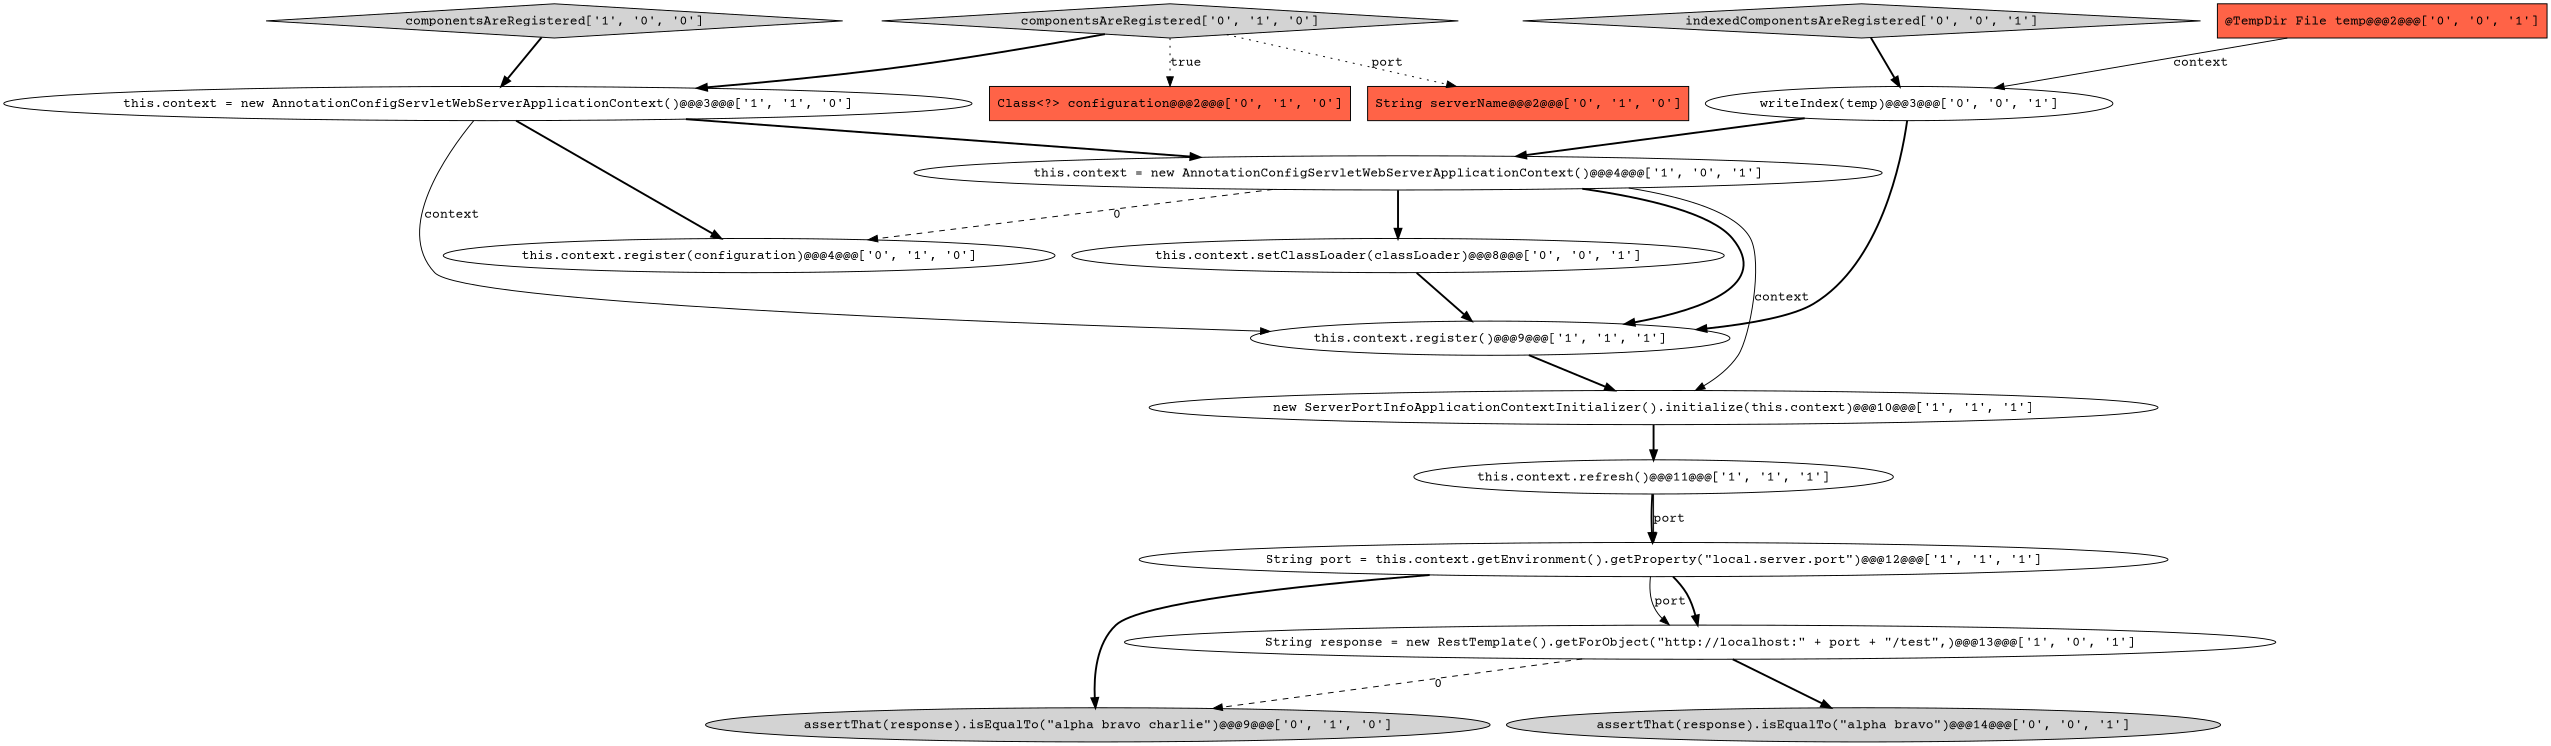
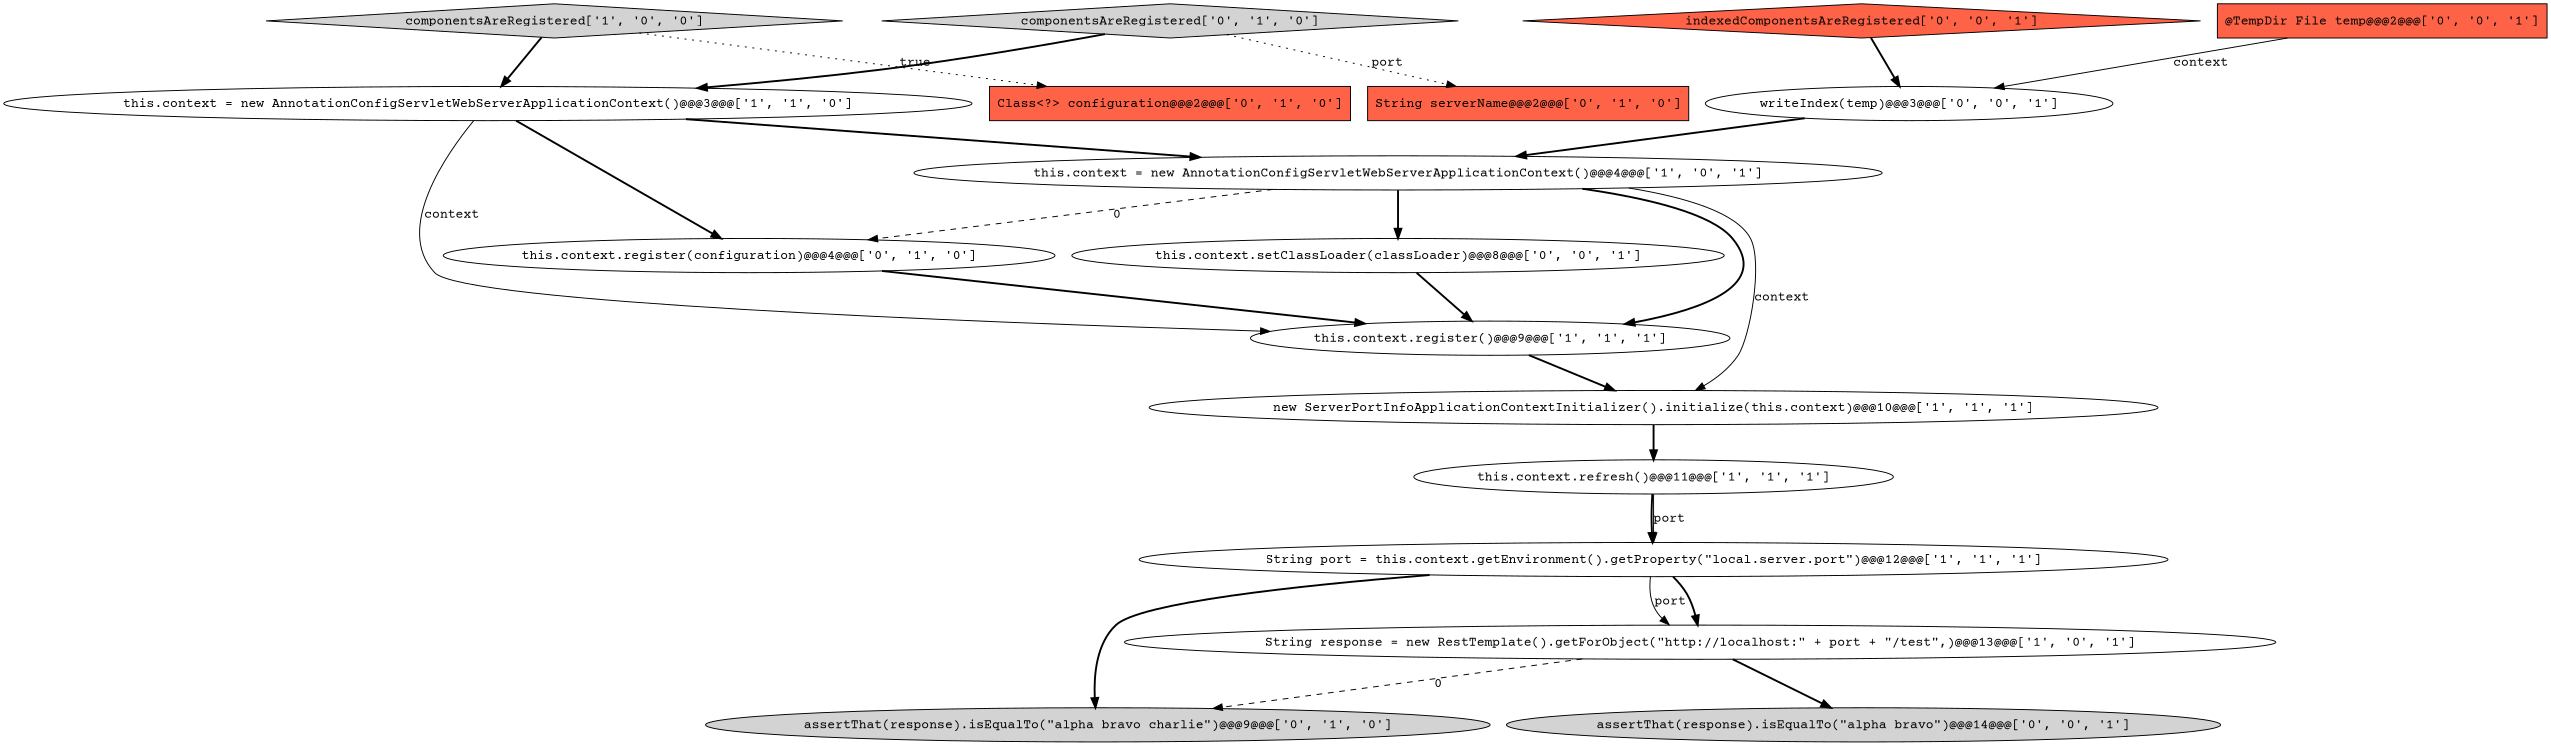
(1862, 21) -> (1862, 21)
(1170, 57) -> (838, 59)
(1851, 270) -> (1119, 297)
